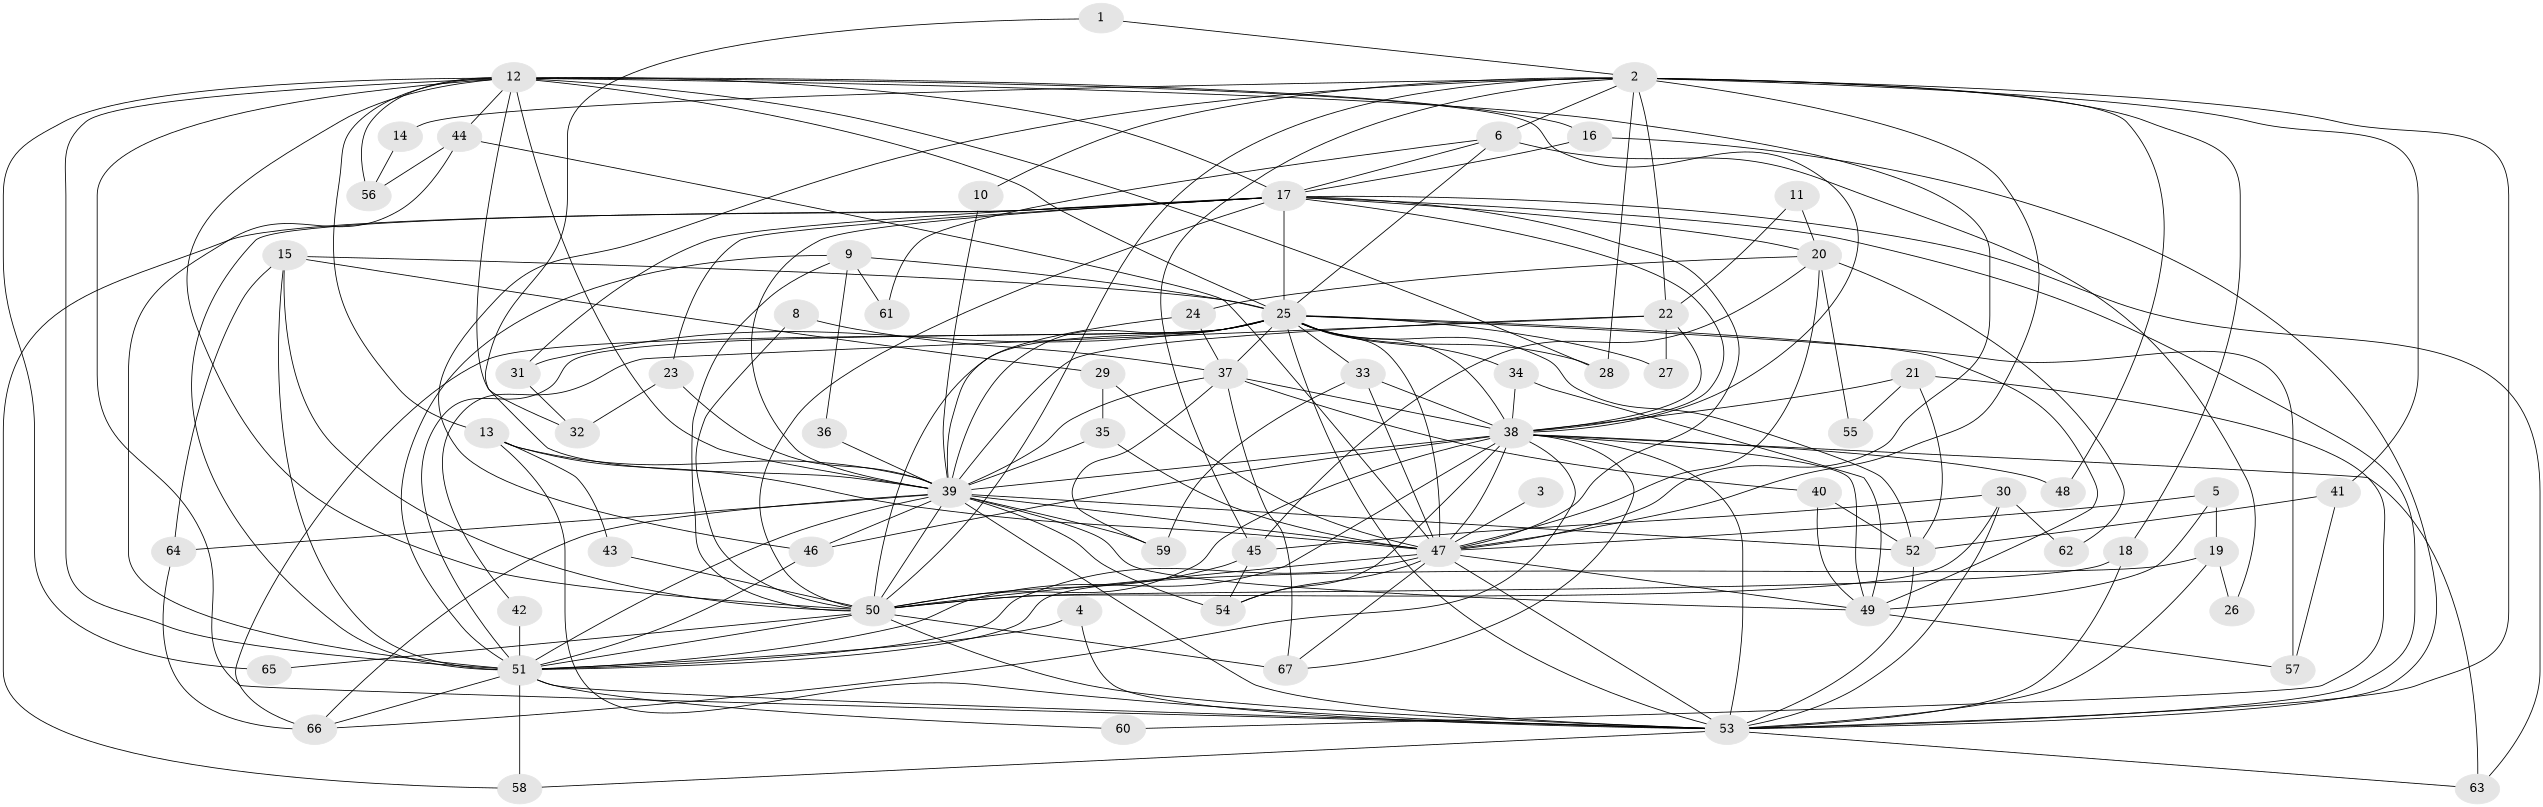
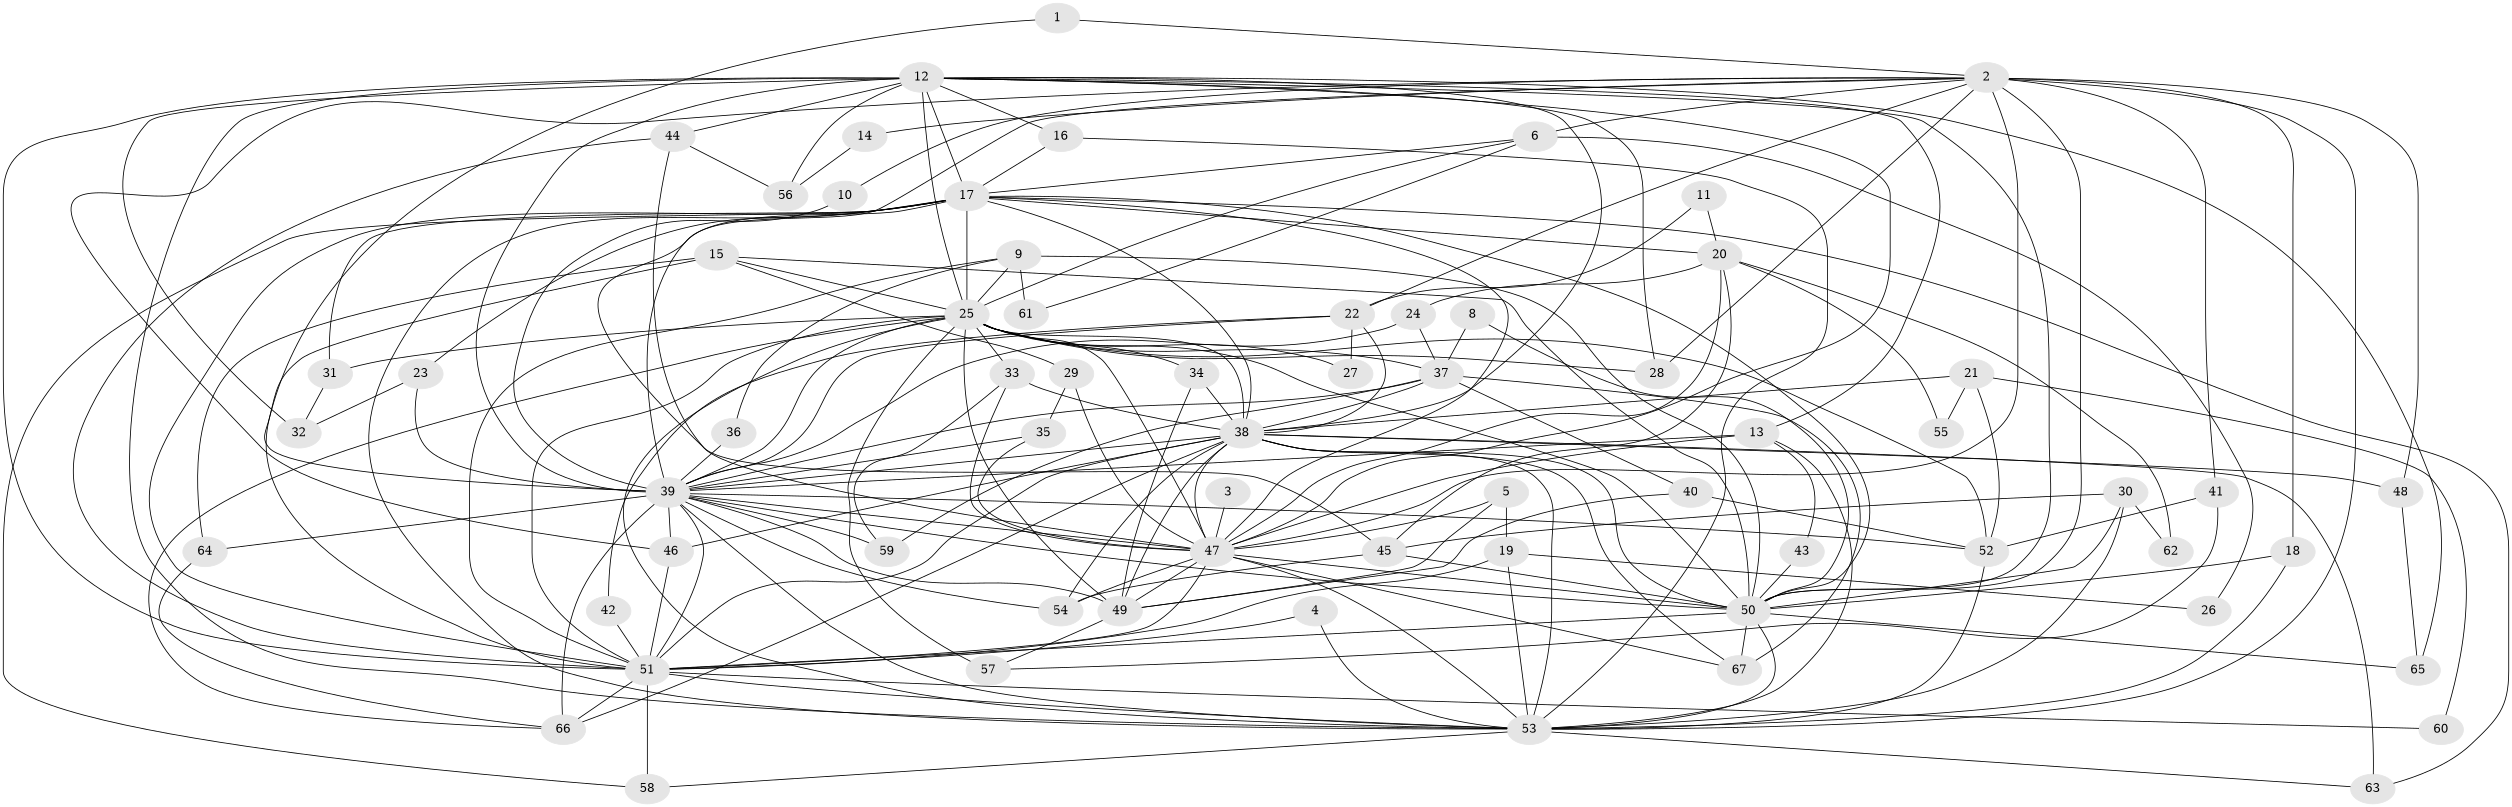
none -> (2409, 581)
